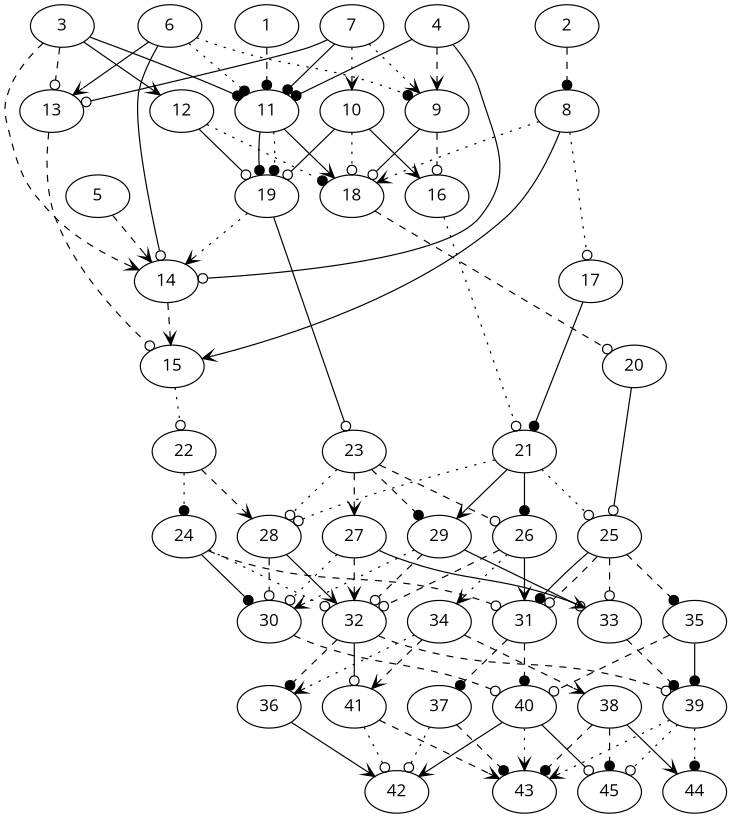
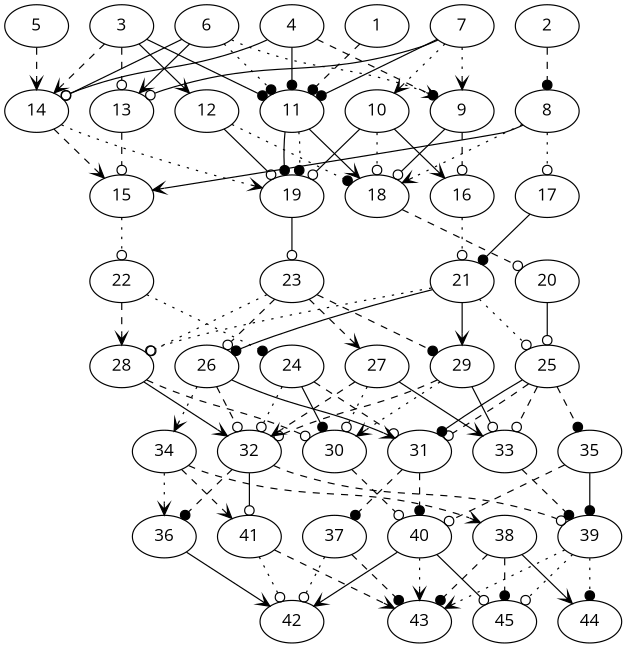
(221, 235) -> (155, 158)
